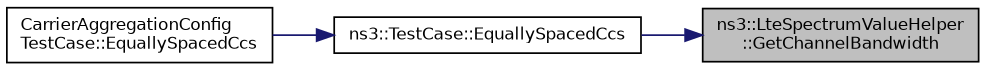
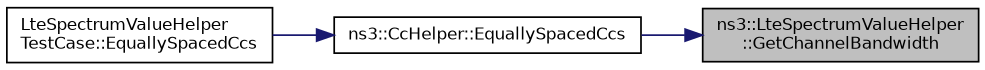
(140, 35) -> (140, 35)
(488, 35) -> (488, 35)
